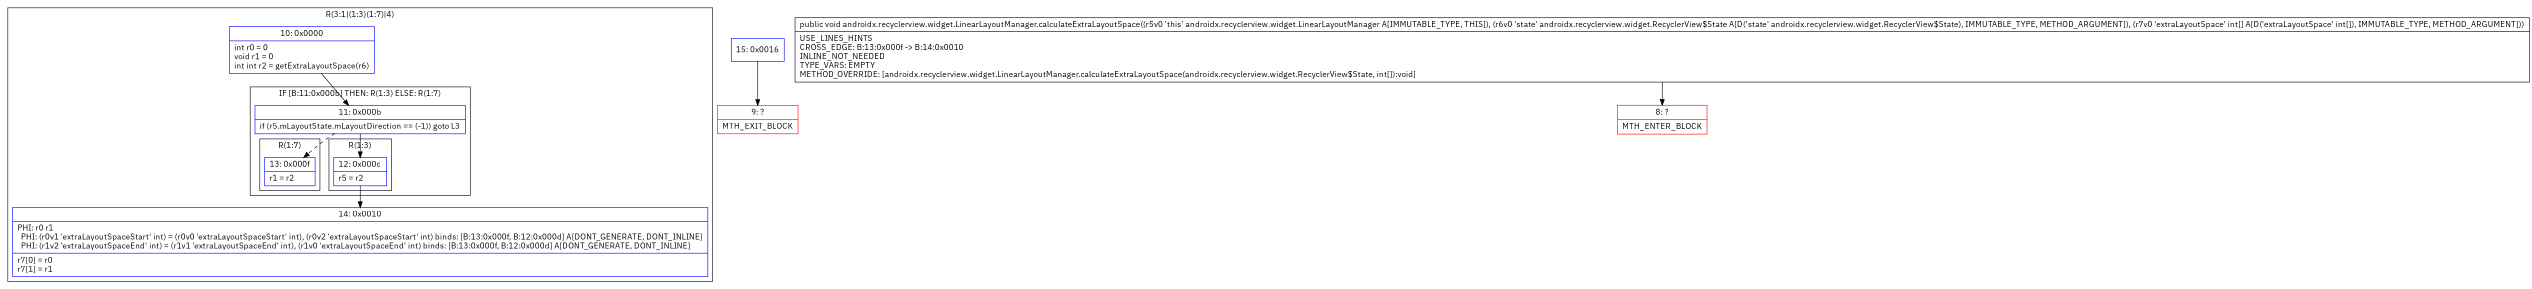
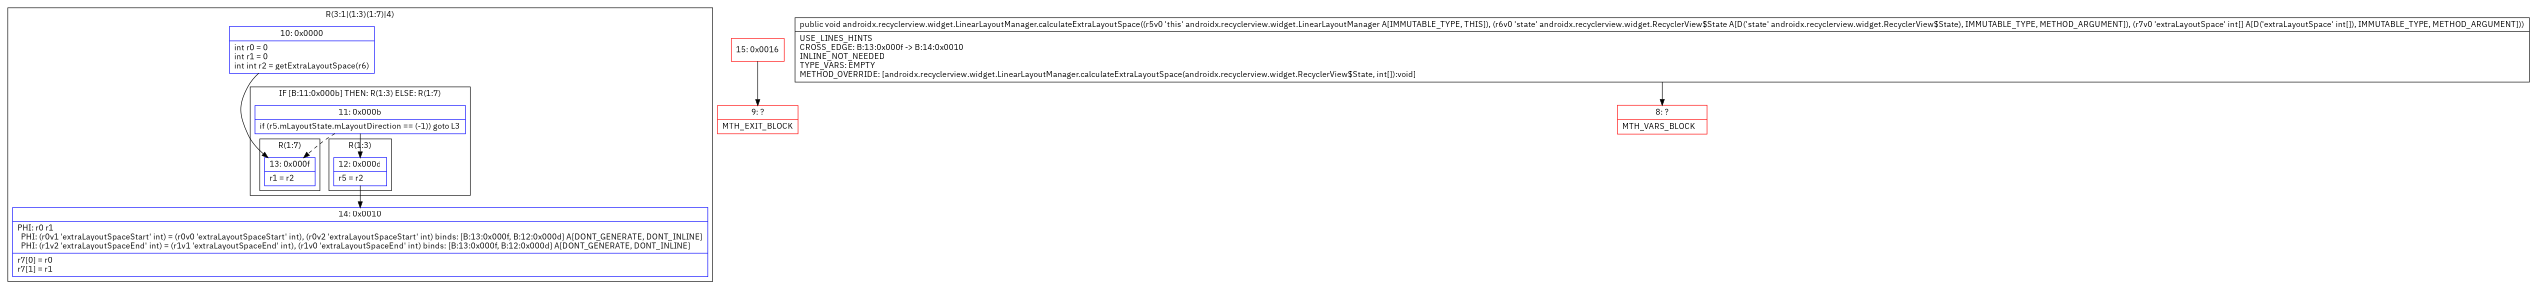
(758, 50) -> (758, 50)
(254, 57) -> (251, 57)
(329, 83) -> (241, 114)
(1662, 127) -> (1659, 127)
